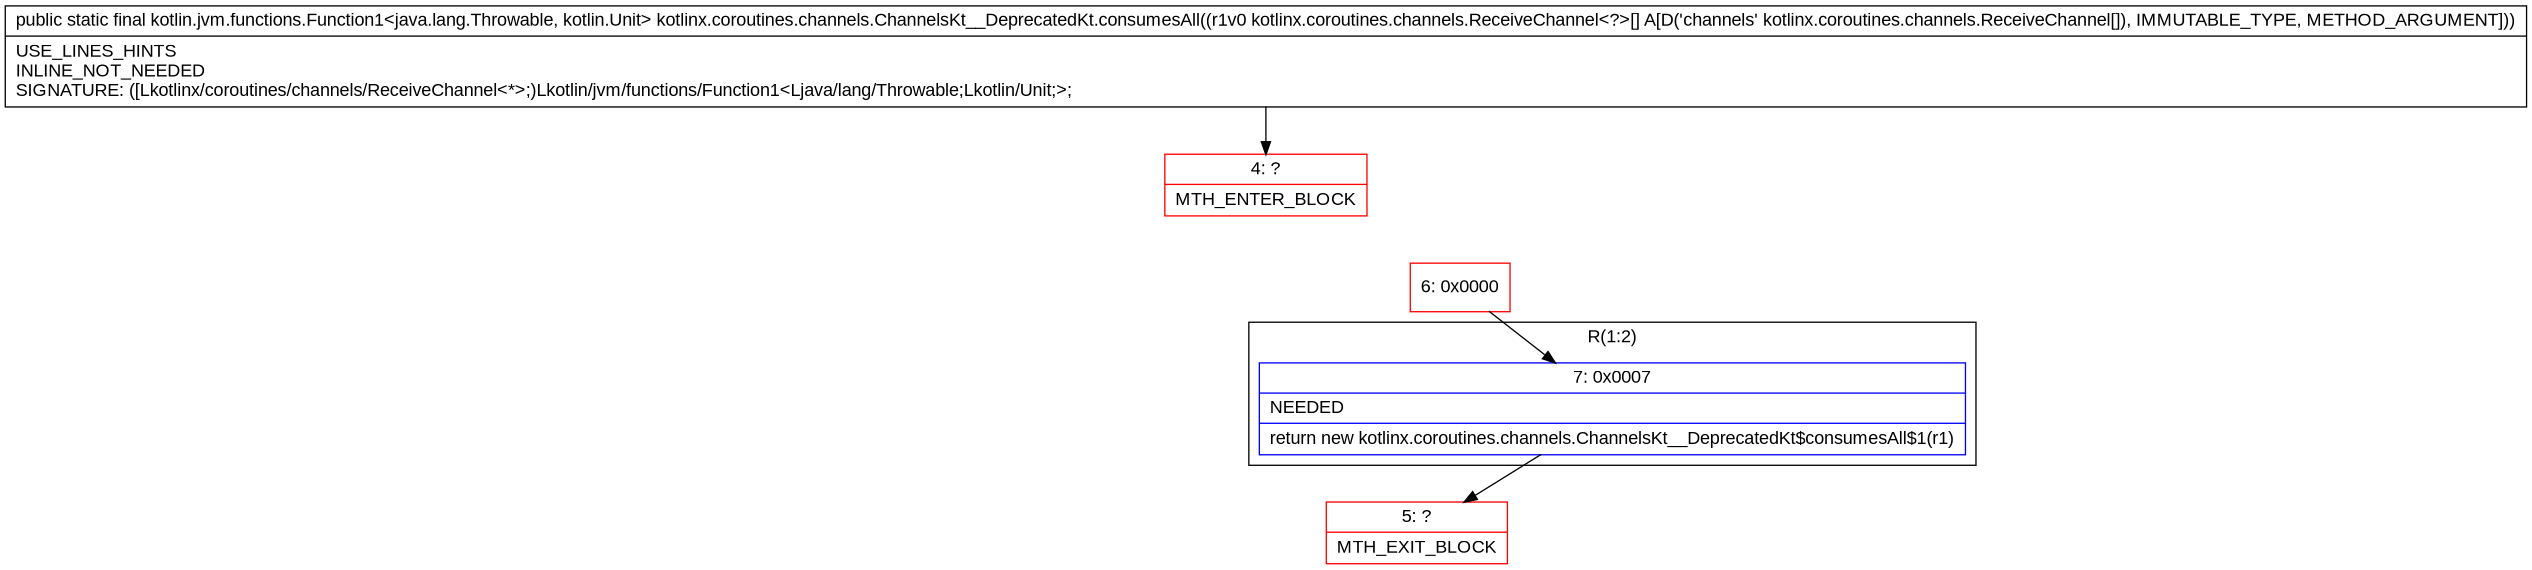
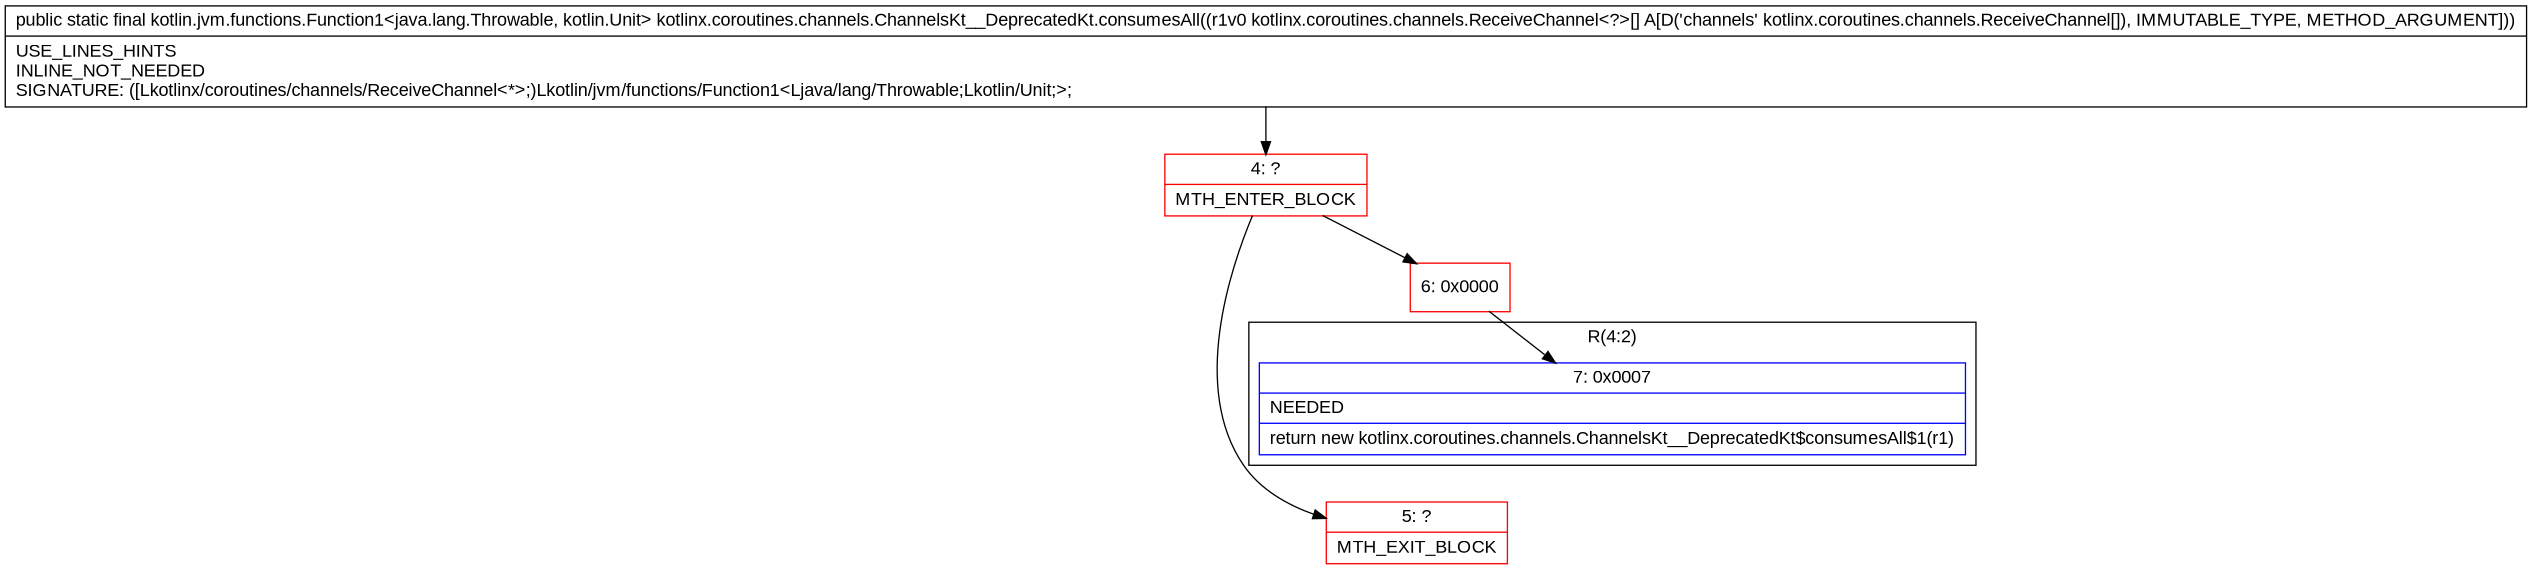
none -> (1364, 237)
(1612, 337) -> (1612, 337)
(1508, 475) -> (1218, 384)
